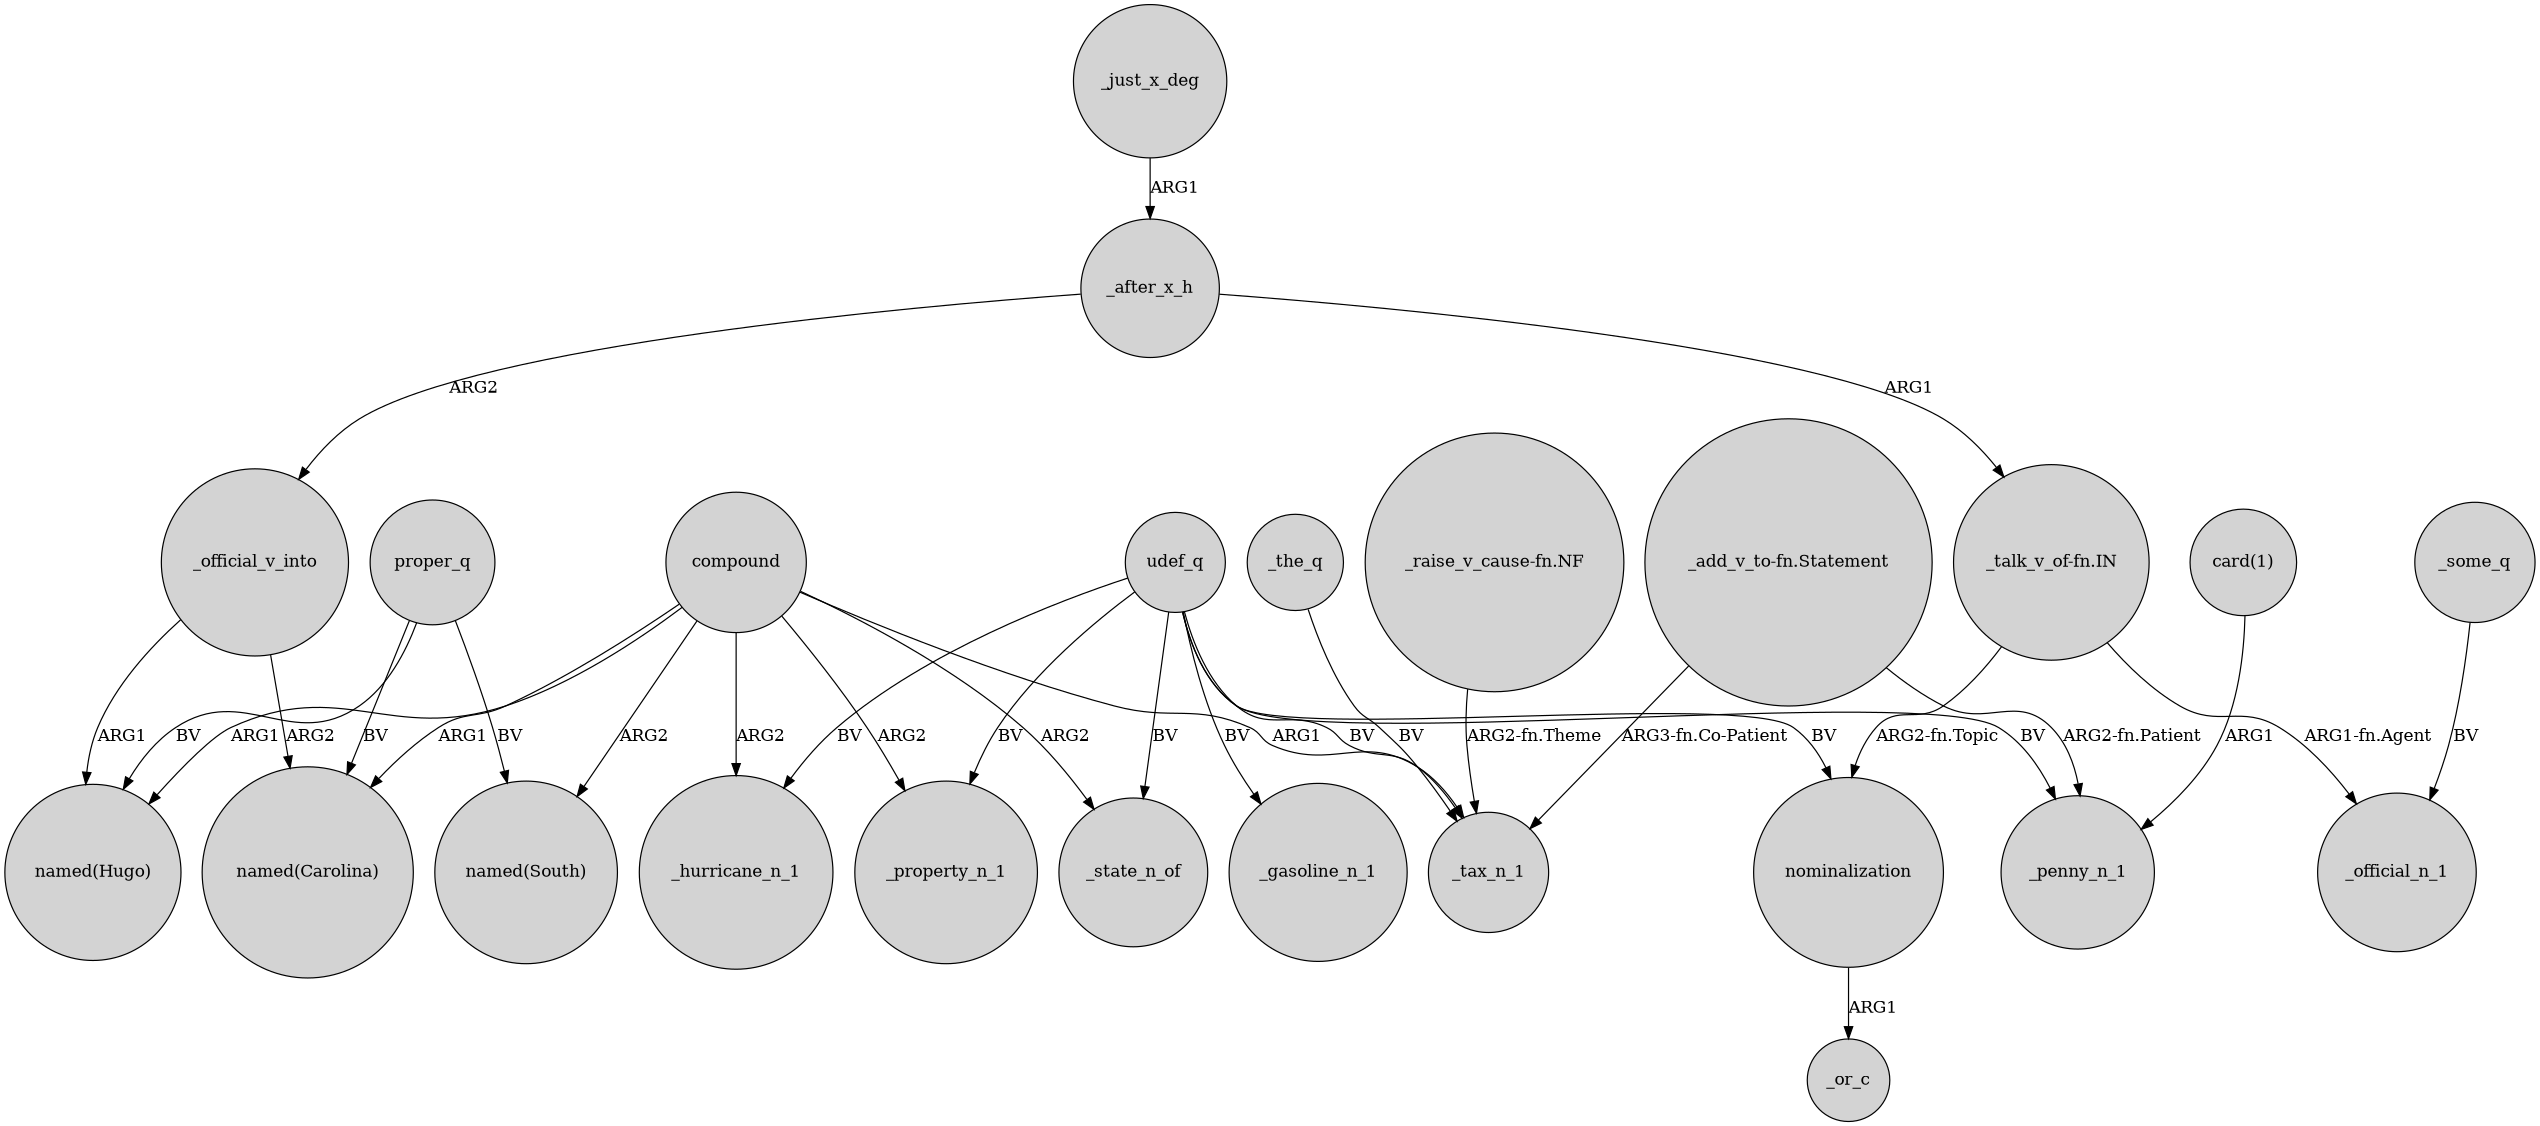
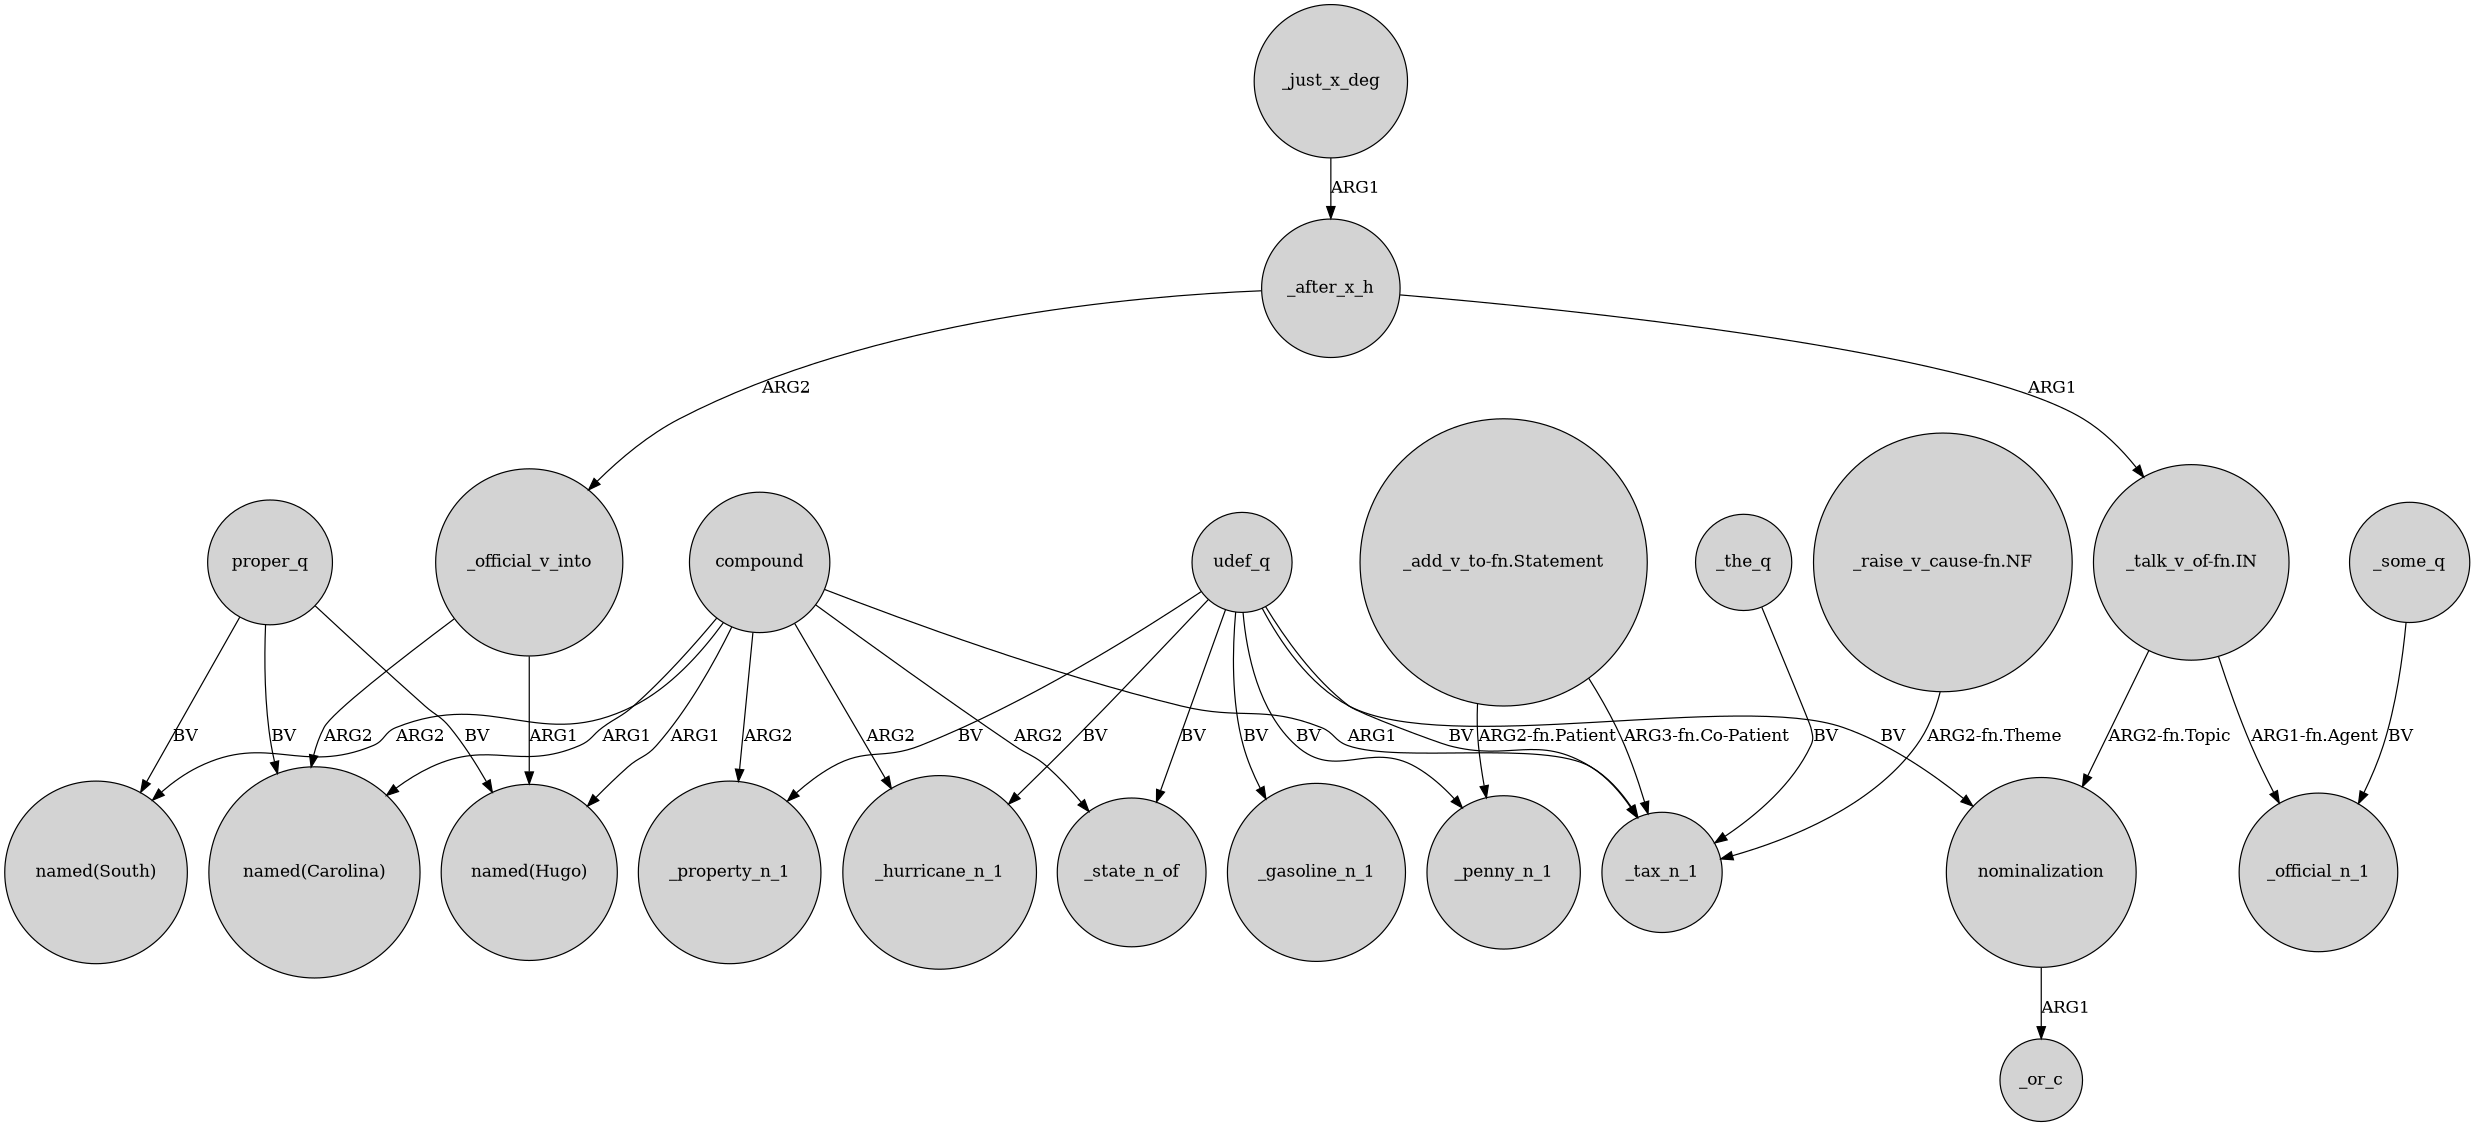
(2243, 562) -> none
